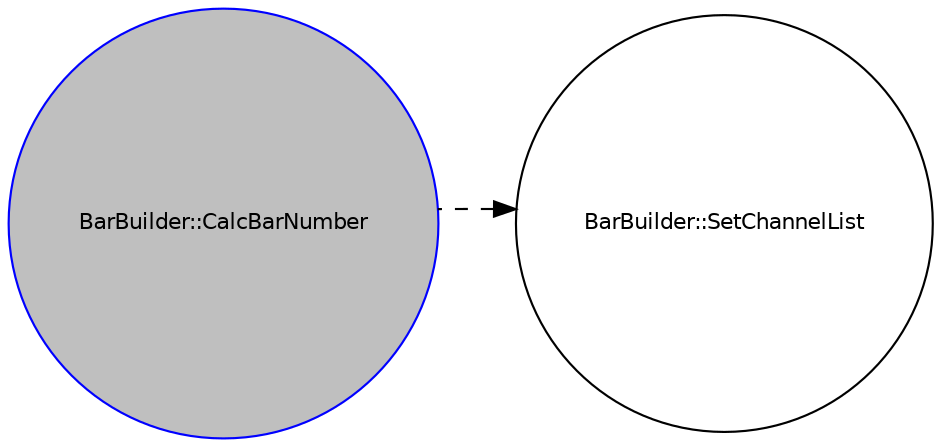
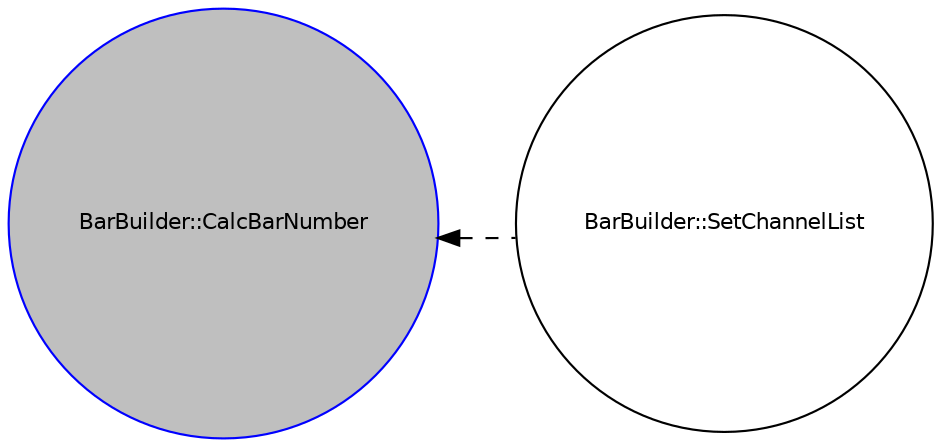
(466, 209) -> (488, 238)
